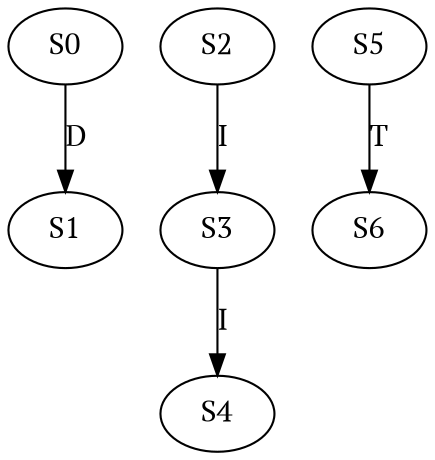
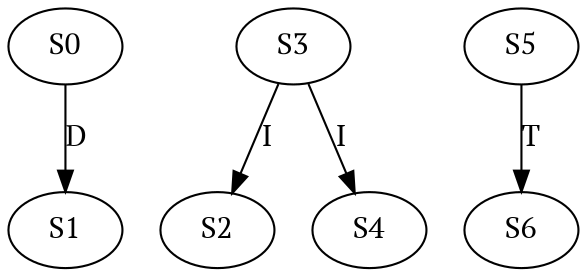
(217, 128) -> (260, 129)
